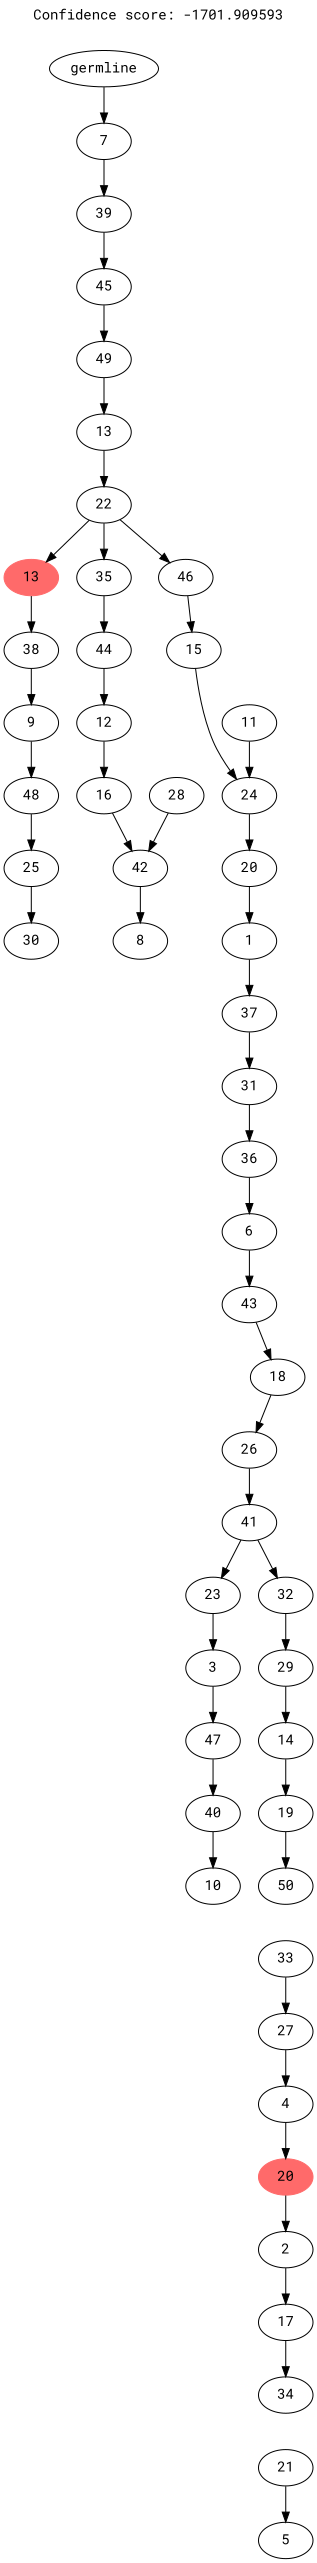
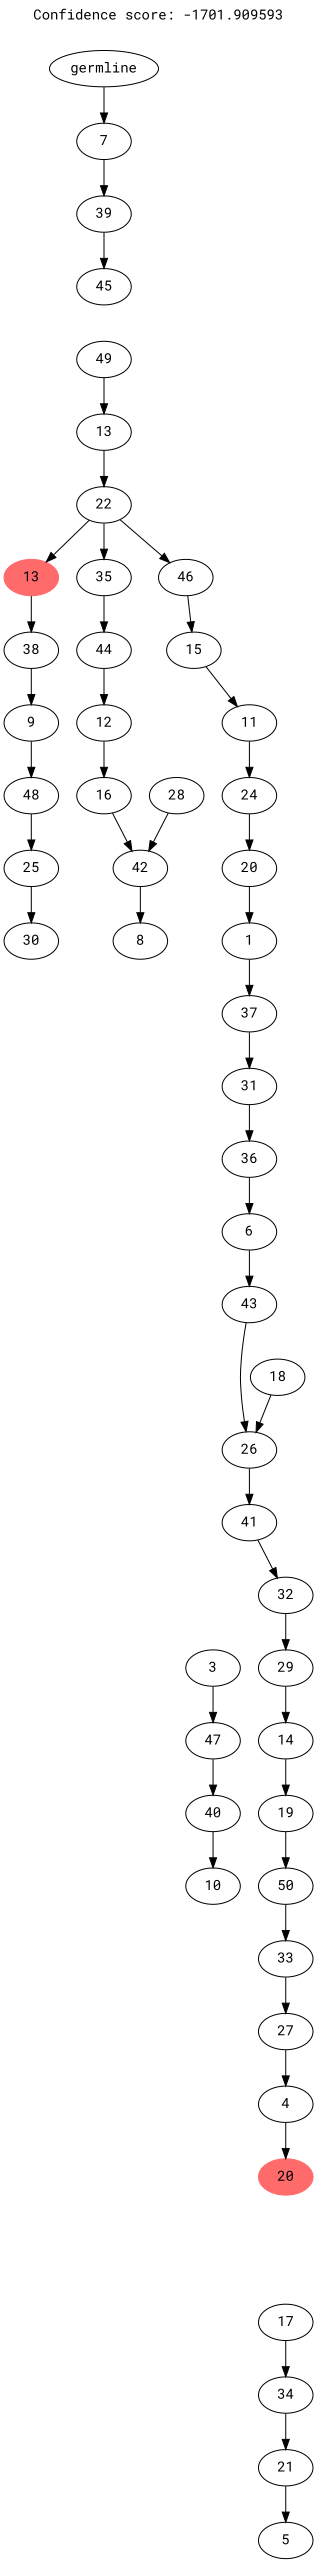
(104, 318) -> none
(206, 722) -> (218, 683)
(262, 1336) -> (241, 1372)
(213, 1595) -> none
none -> (286, 1918)
(286, 2250) -> none
none -> (286, 2426)
